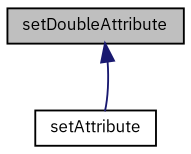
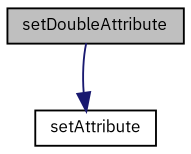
(108, 87) -> (83, 68)
